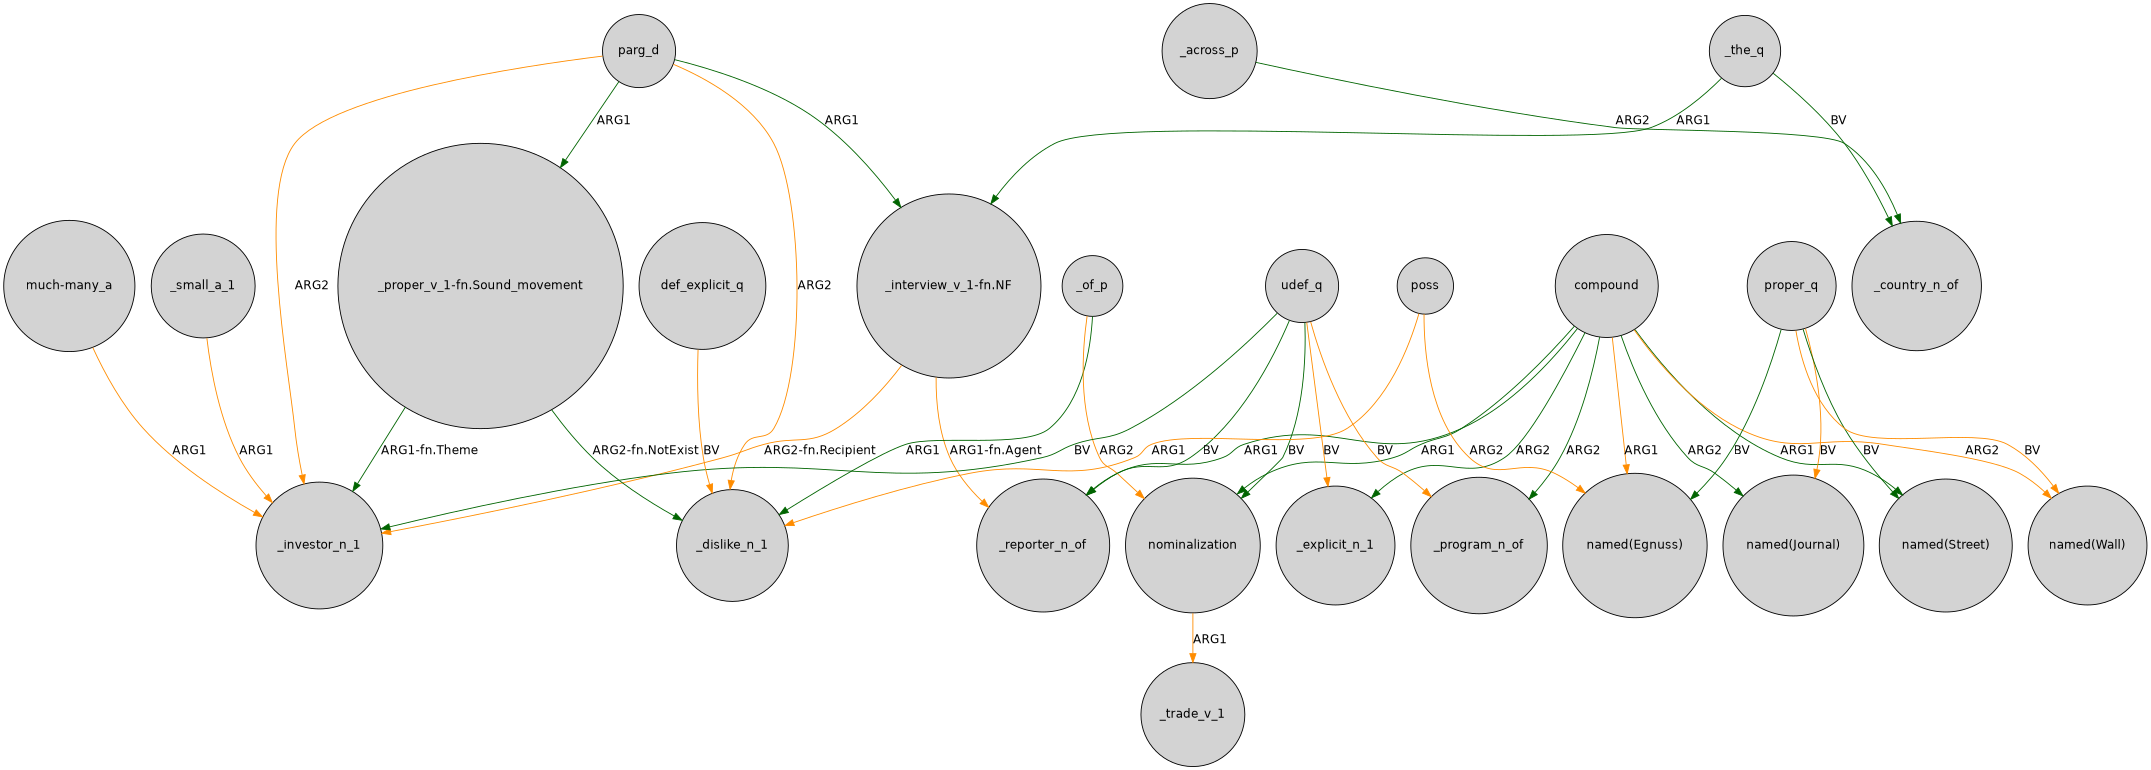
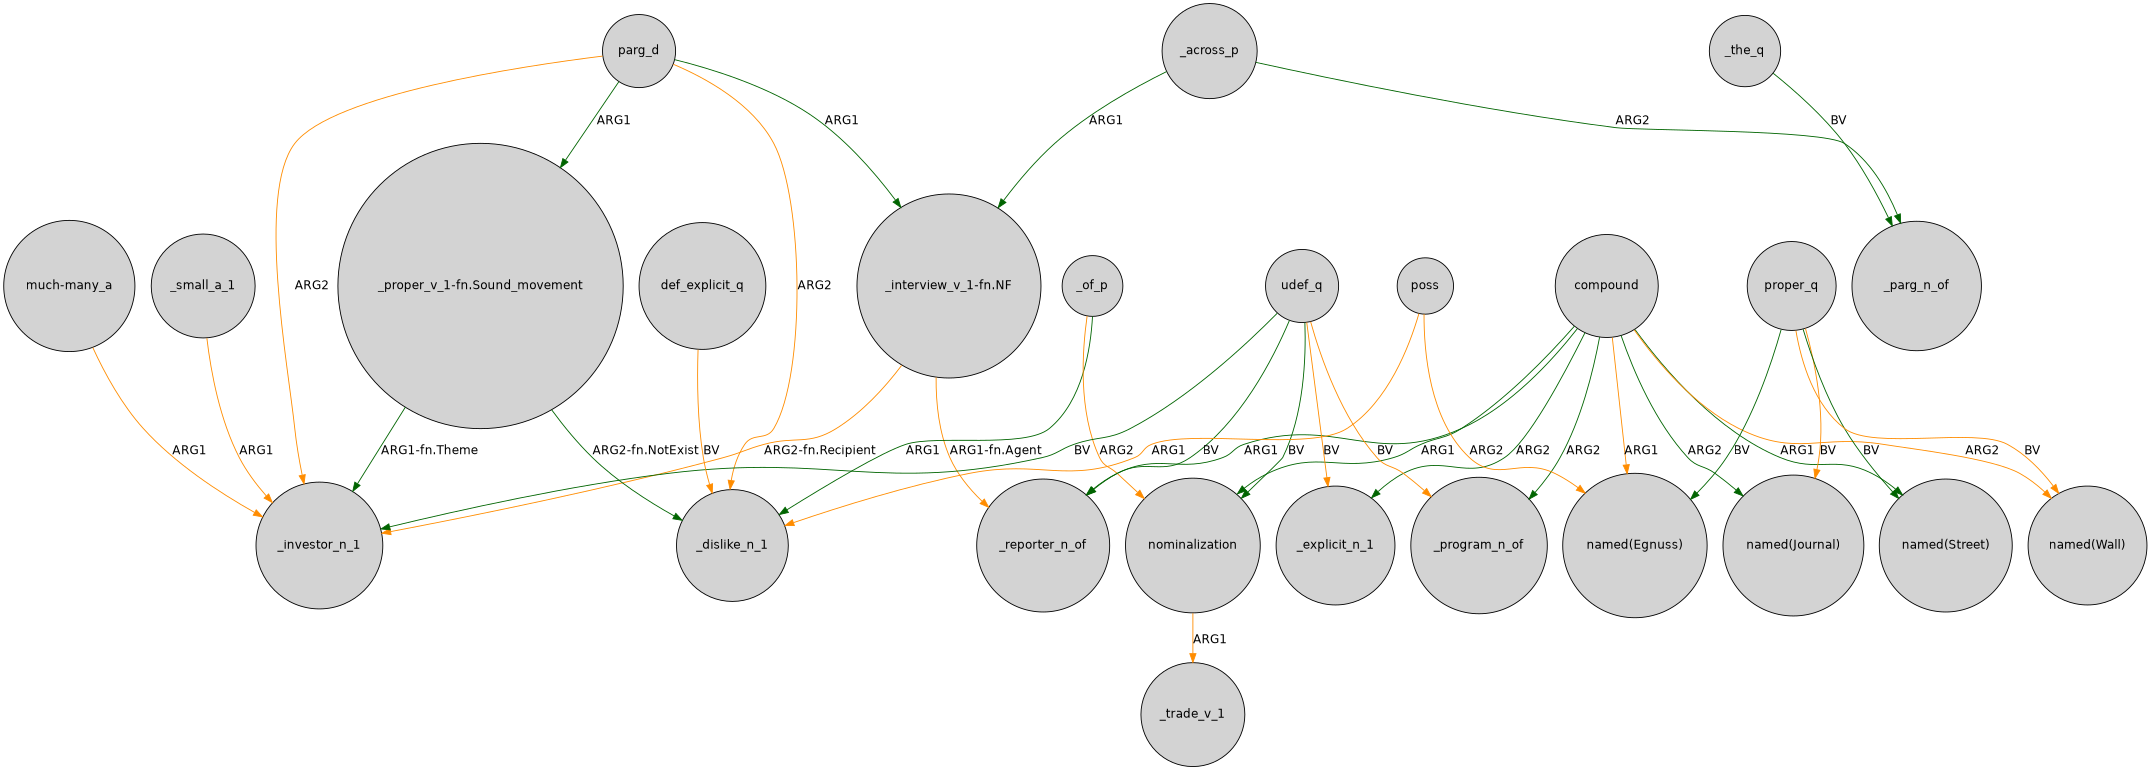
(1356, 133) -> (1077, 126)
(1917, 286) -> (1917, 286)
